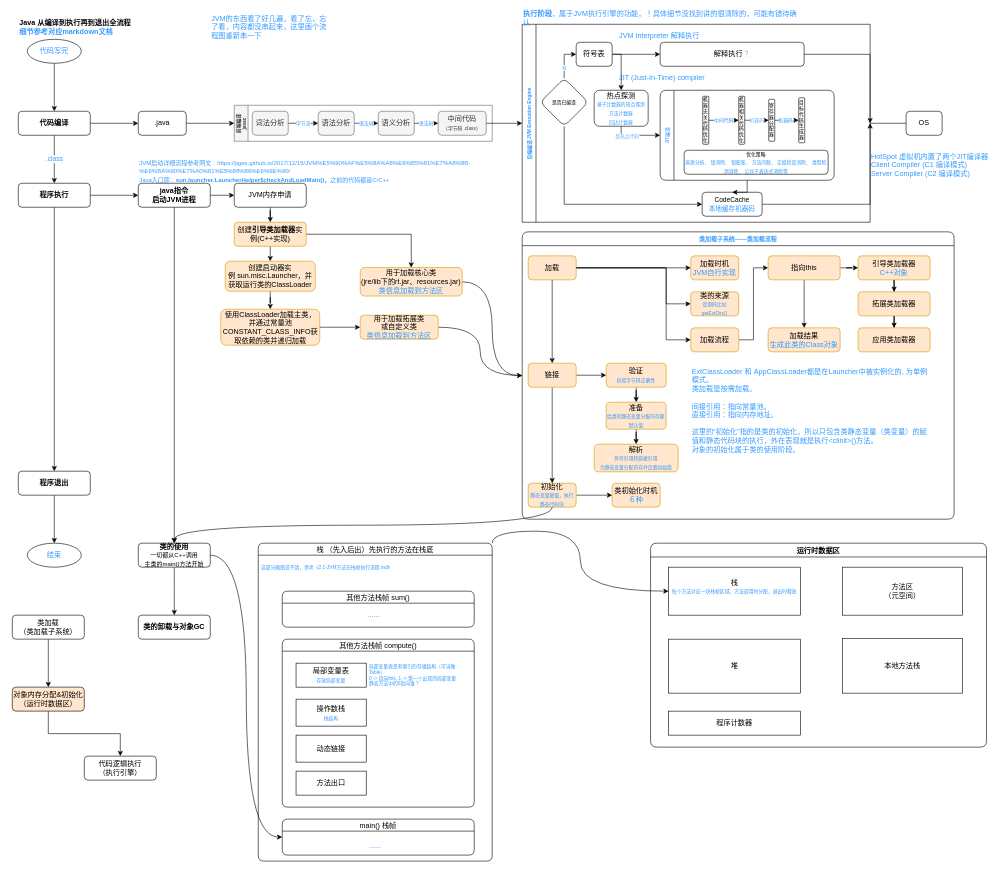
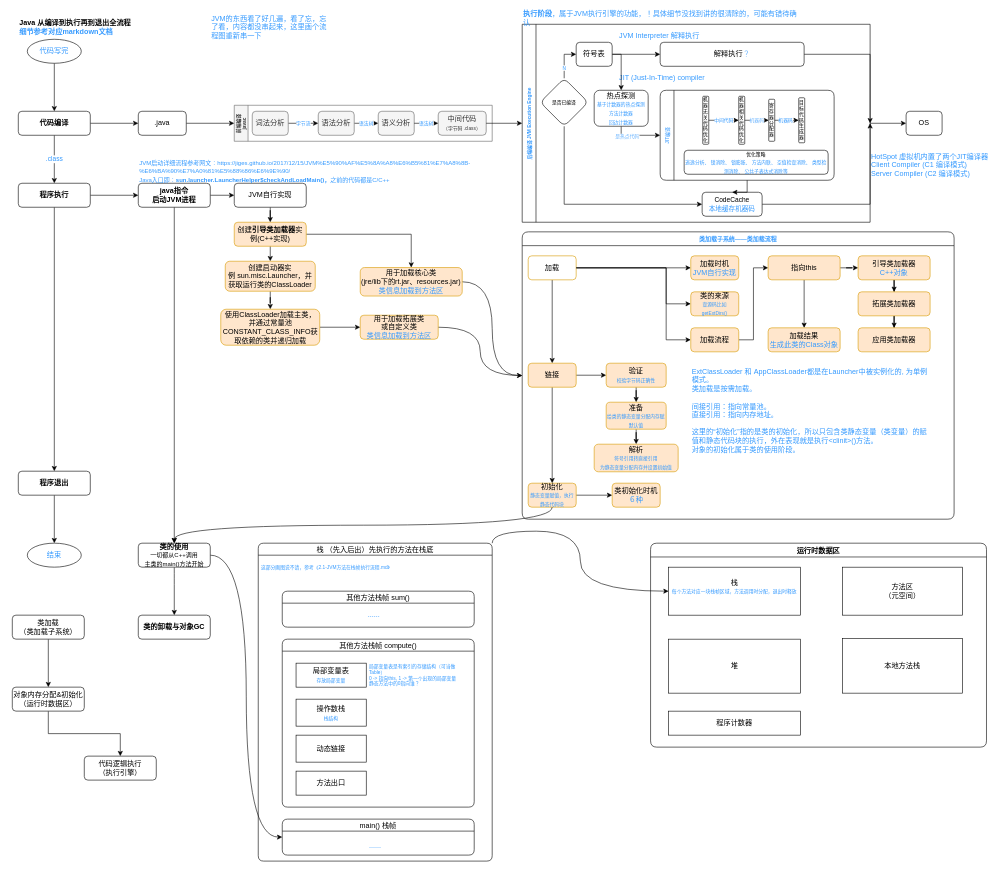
(902, 123) -> (900, 123)
(270, 195) -> (270, 195)
(552, 268) -> (552, 268)
(48, 699) -> (48, 699)
